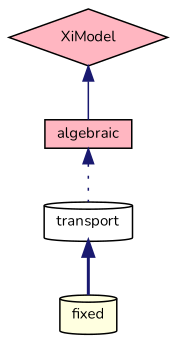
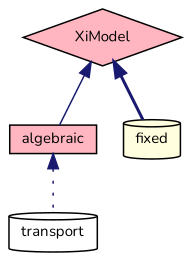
(88, 276) -> (132, 98)
